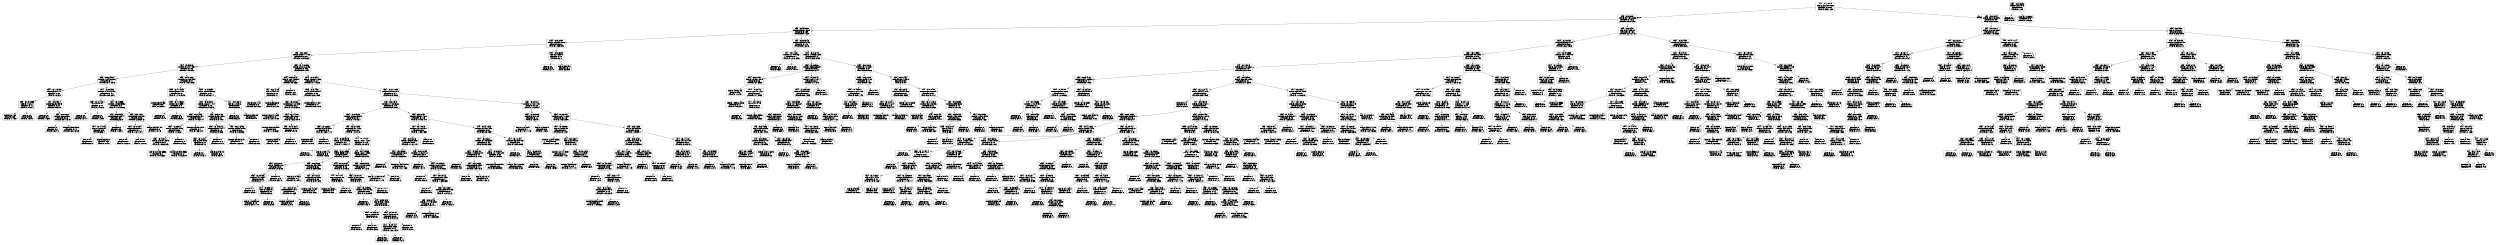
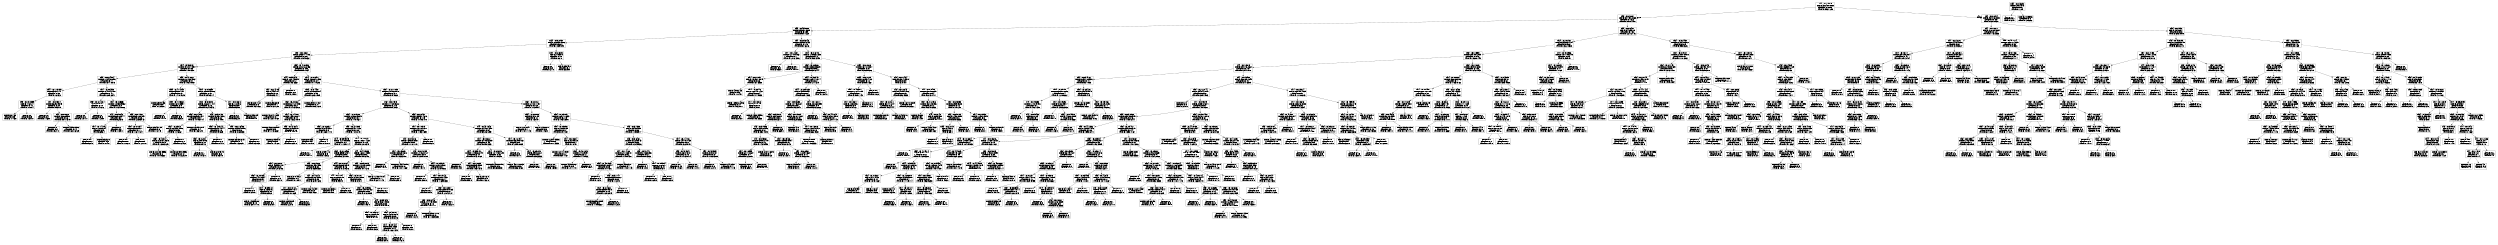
(2430, 99) -> (2438, 98)
none -> (2309, 105)
none -> (2343, 105)
(324, 142) -> (324, 142)
(1354, 154) -> (1354, 154)
